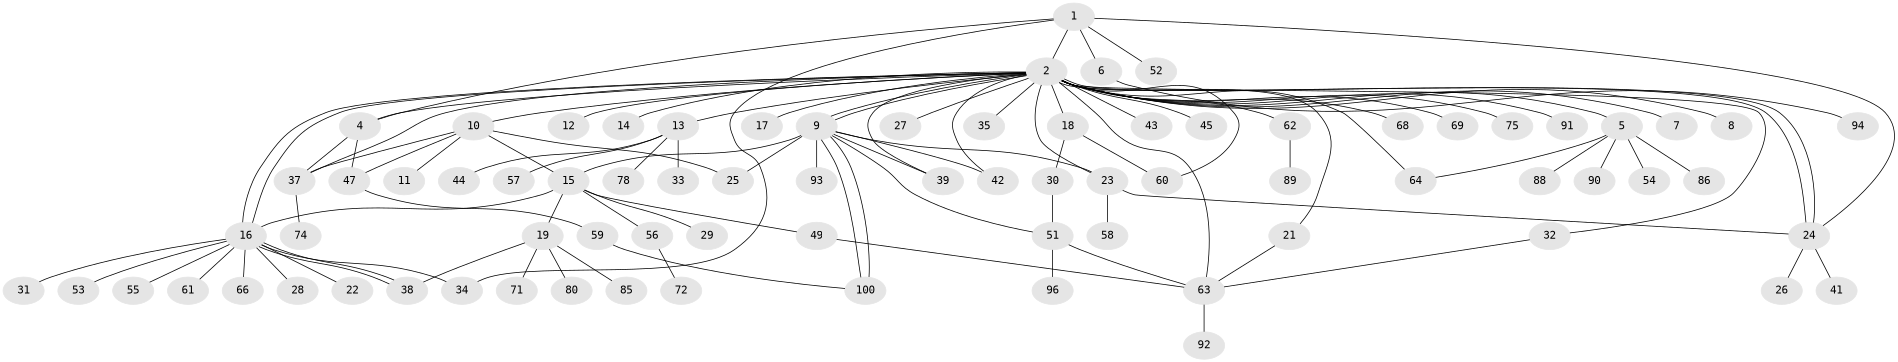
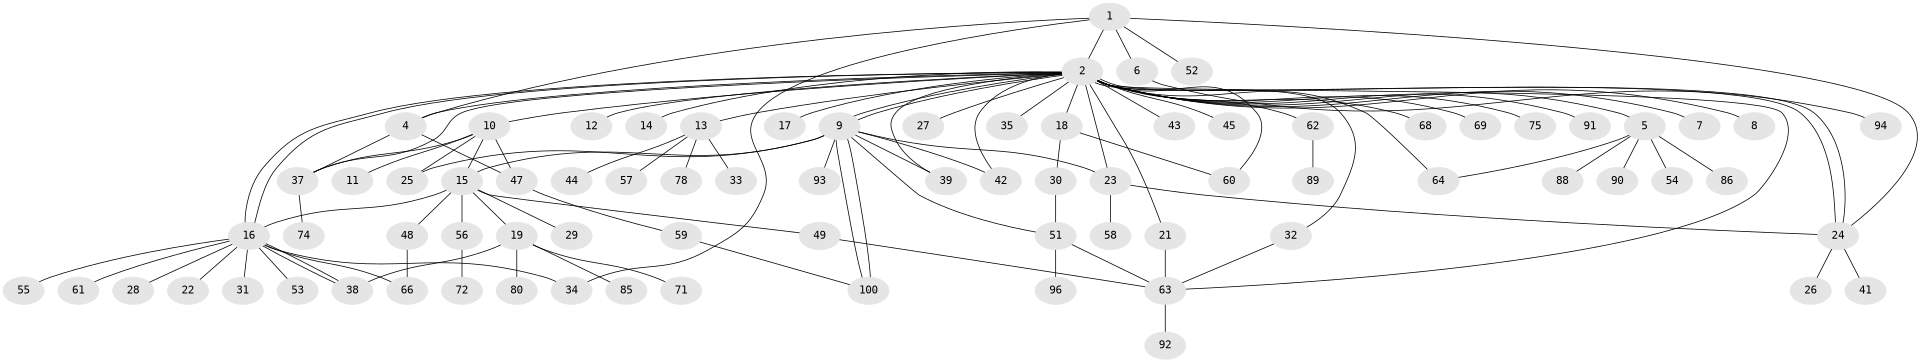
none -> (407, 236)
